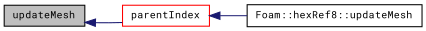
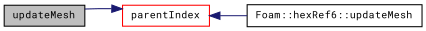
(335, 16) -> (335, 16)
(109, 23) -> (98, 9)
